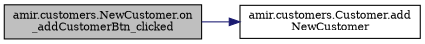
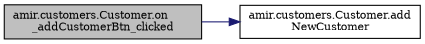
(103, 22) -> (103, 22)
